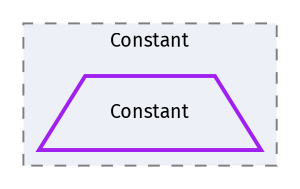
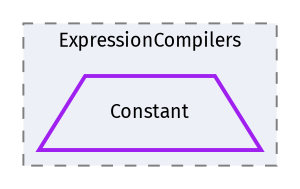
(150, 42) -> (150, 42)
